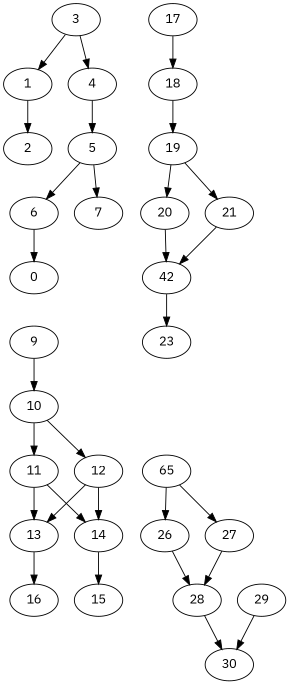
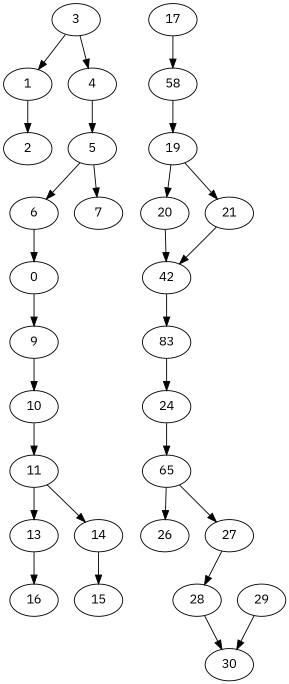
(173, 84) -> (173, 84)
none -> (34, 306)
(167, 342) -> (167, 342)
none -> (167, 407)
(99, 471) -> none
(179, 564) -> none
